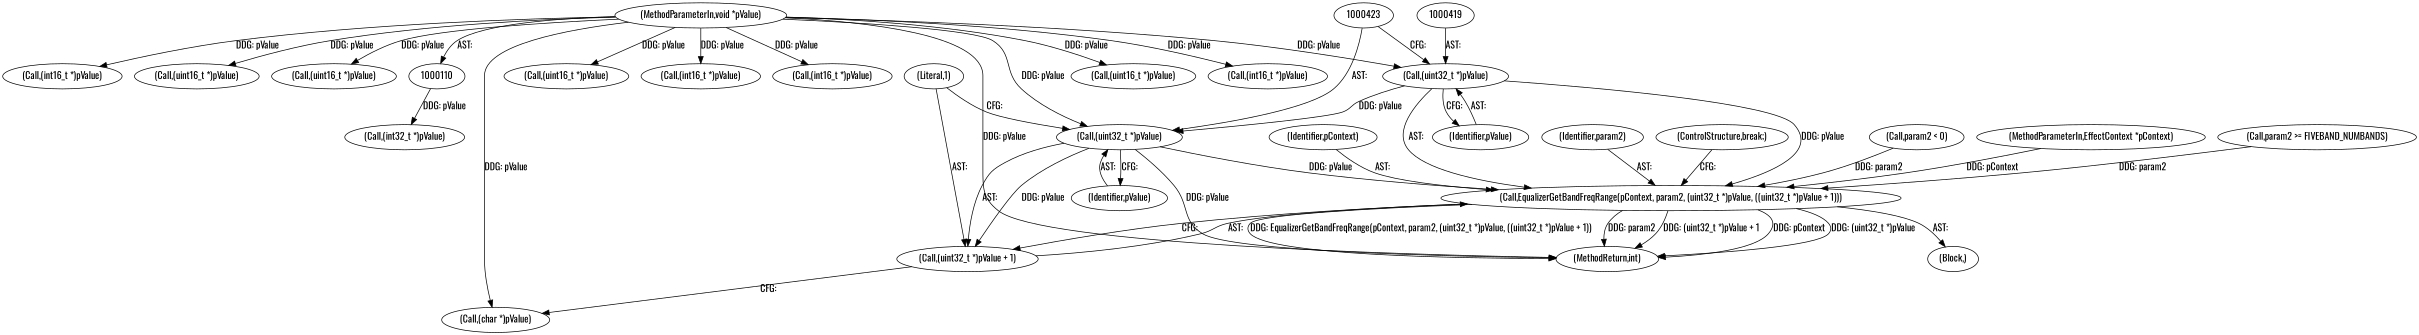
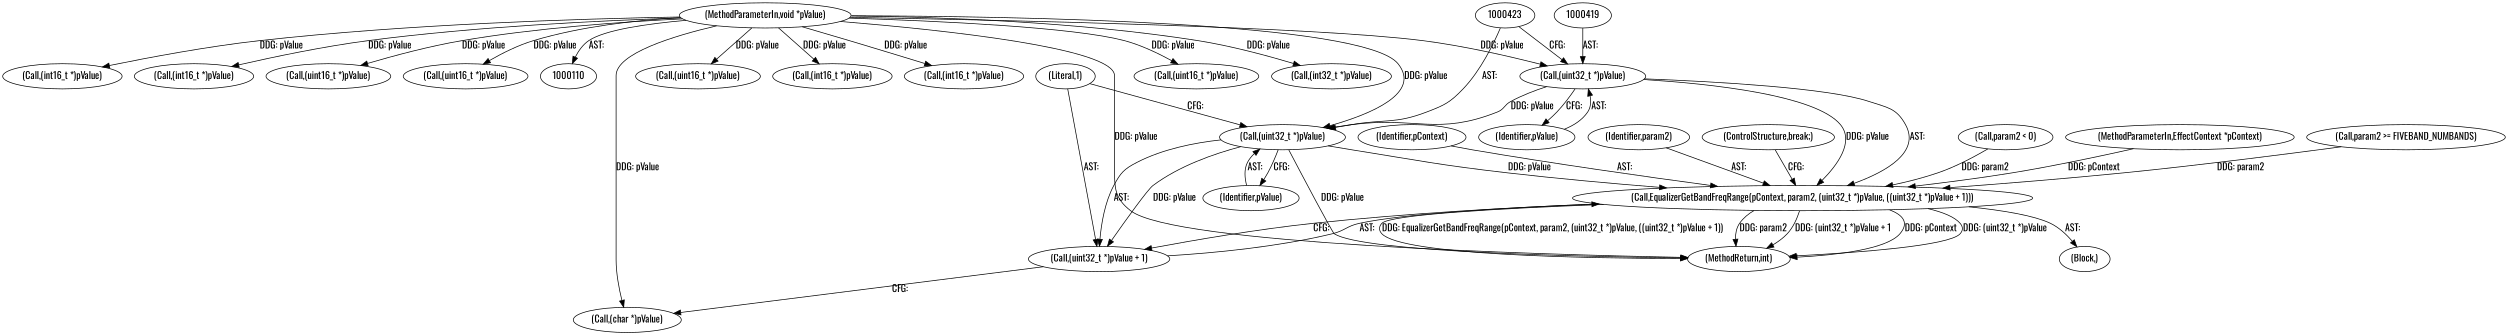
(423, 104) -> (1085, 27)
